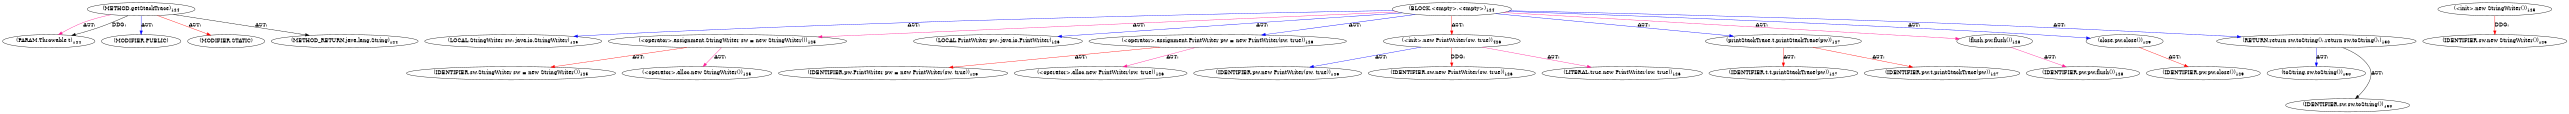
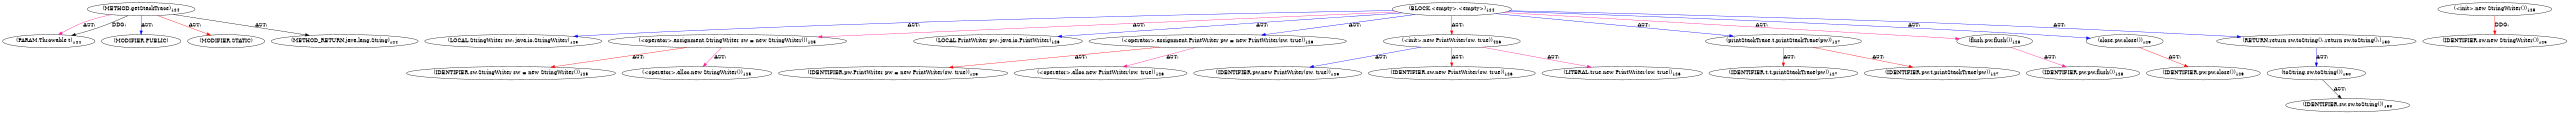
(1459, 57) -> (1459, 57)
(2369, 67) -> (2331, 88)
